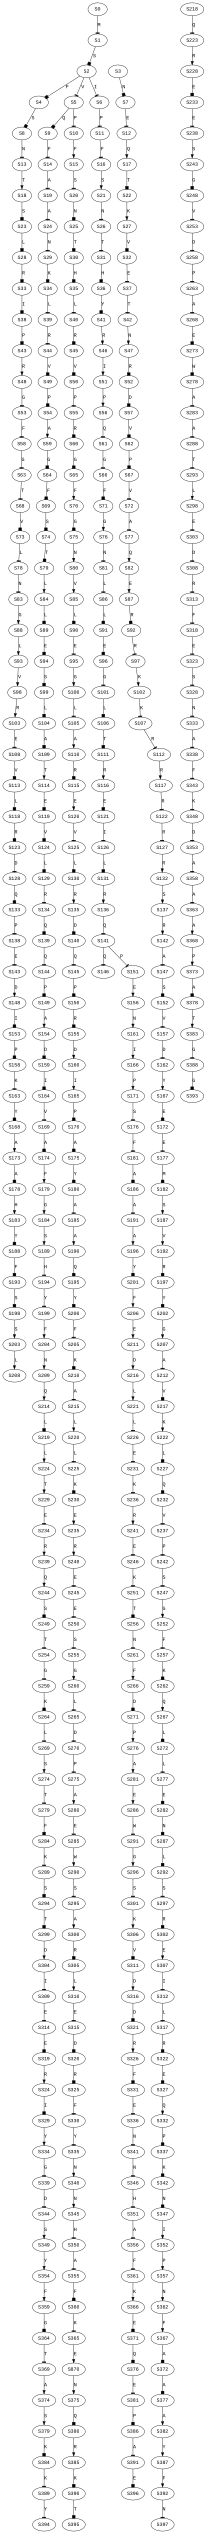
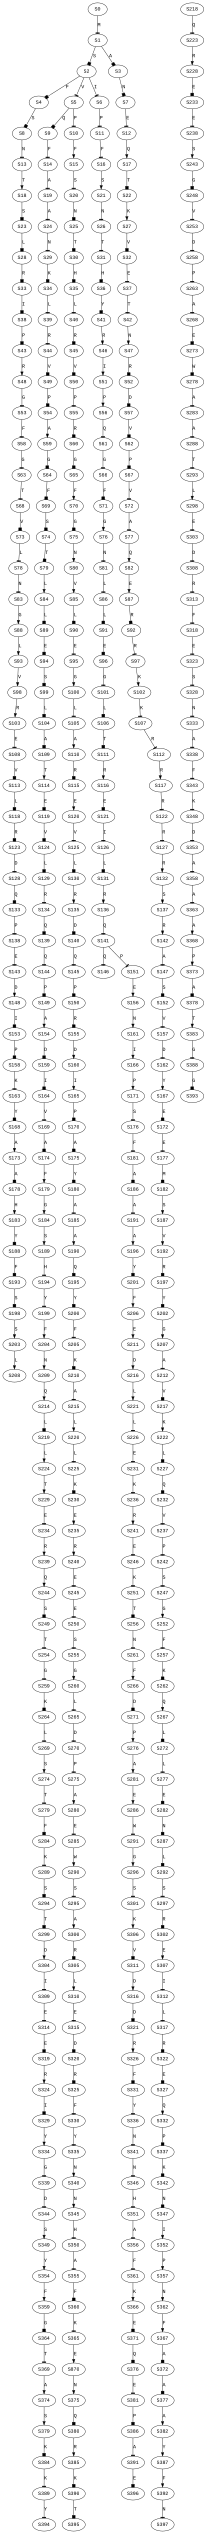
none -> (107, 54)
(135, 2105) -> (135, 2105)
